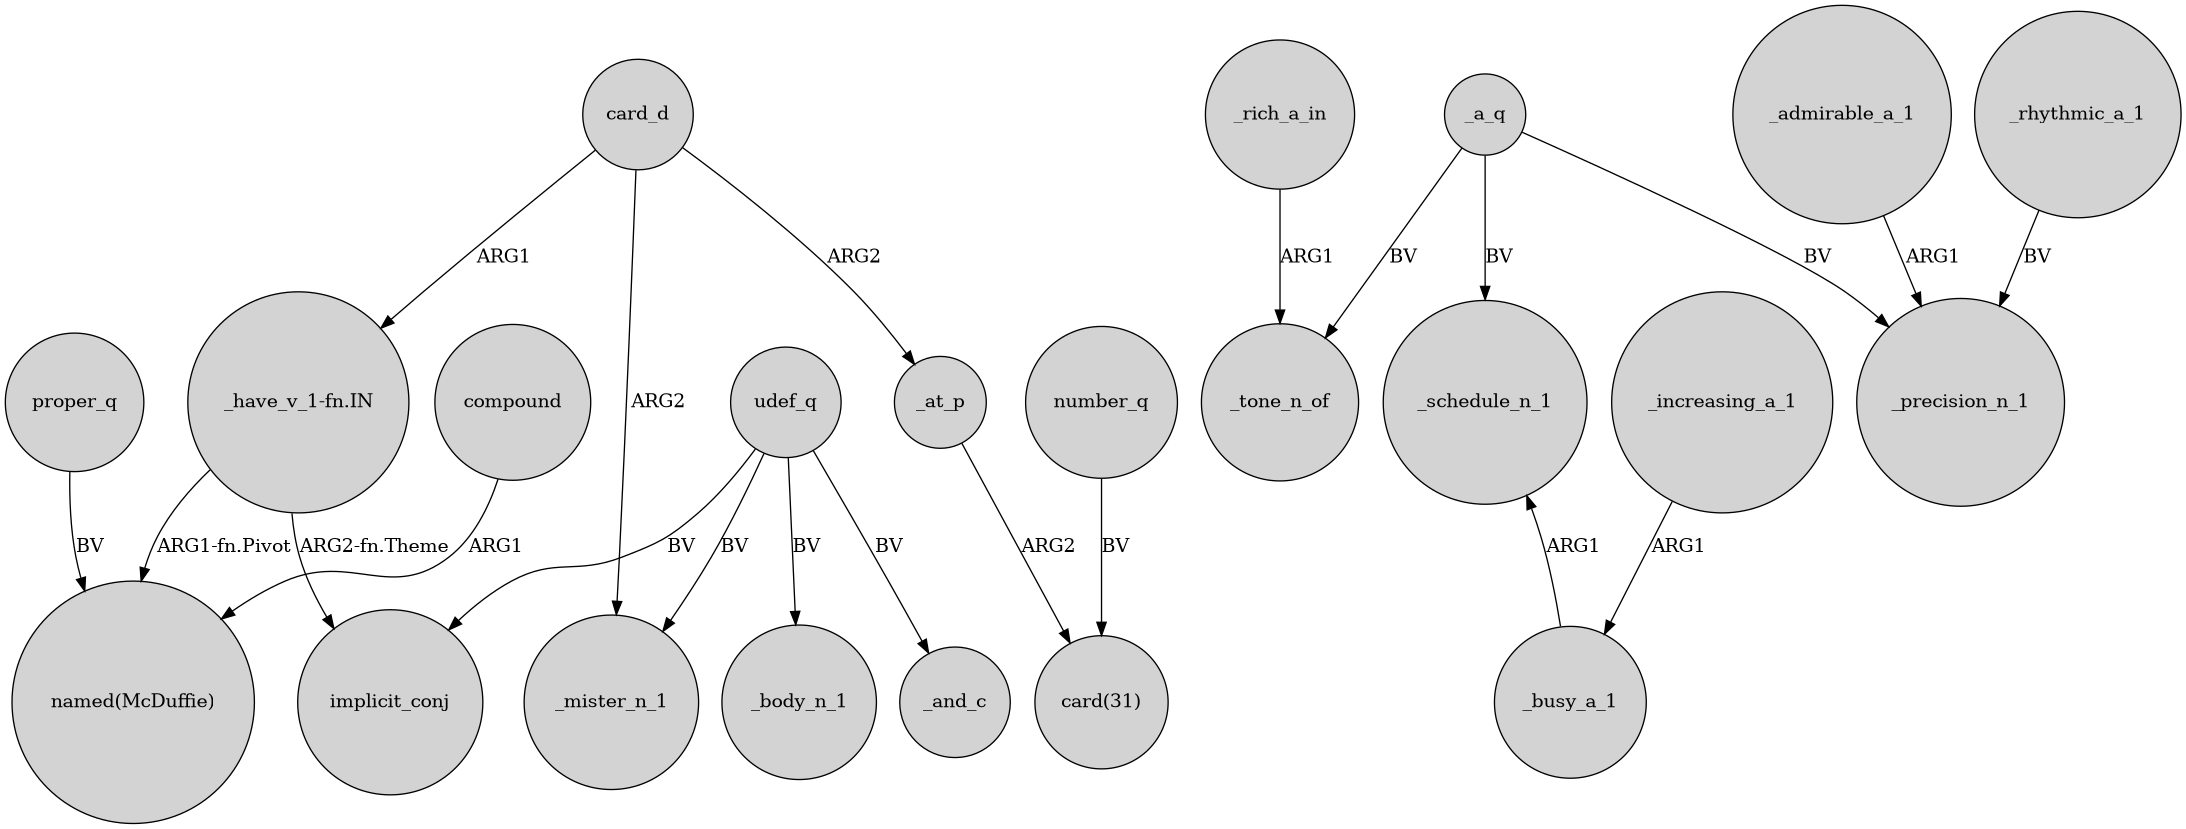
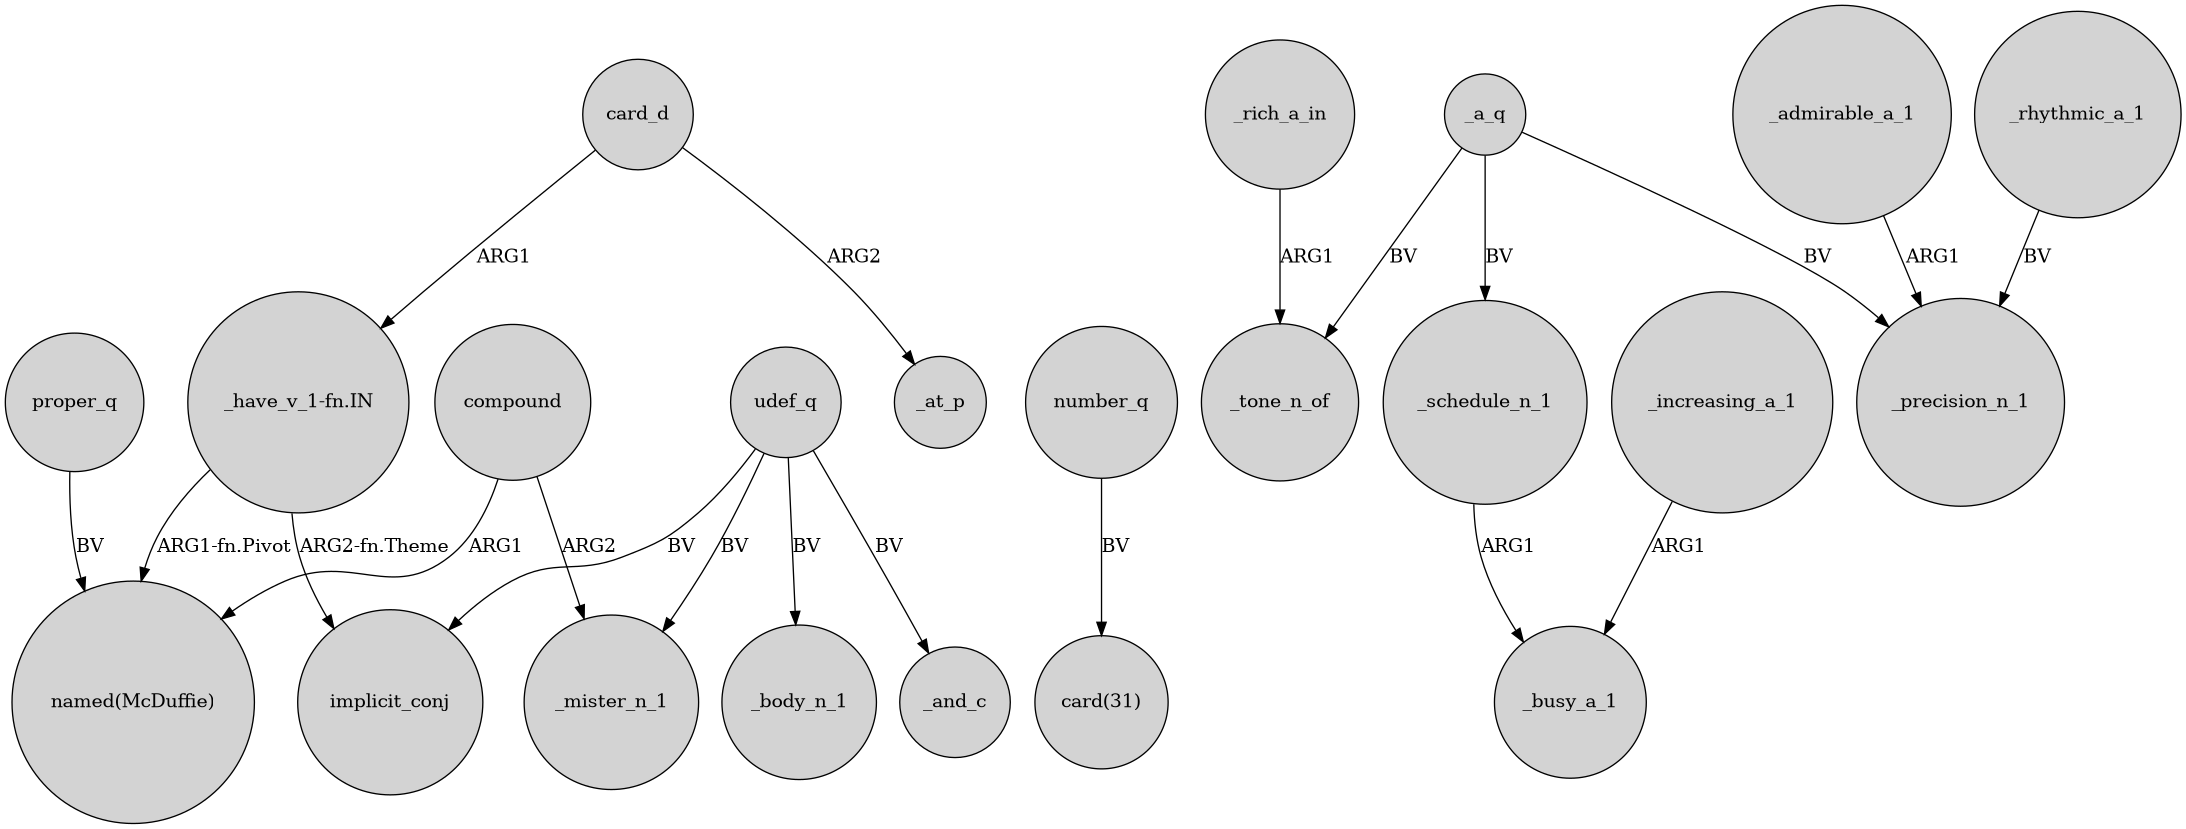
(627, 386) -> (558, 541)
(1013, 537) -> none
(1549, 567) -> (1485, 570)
